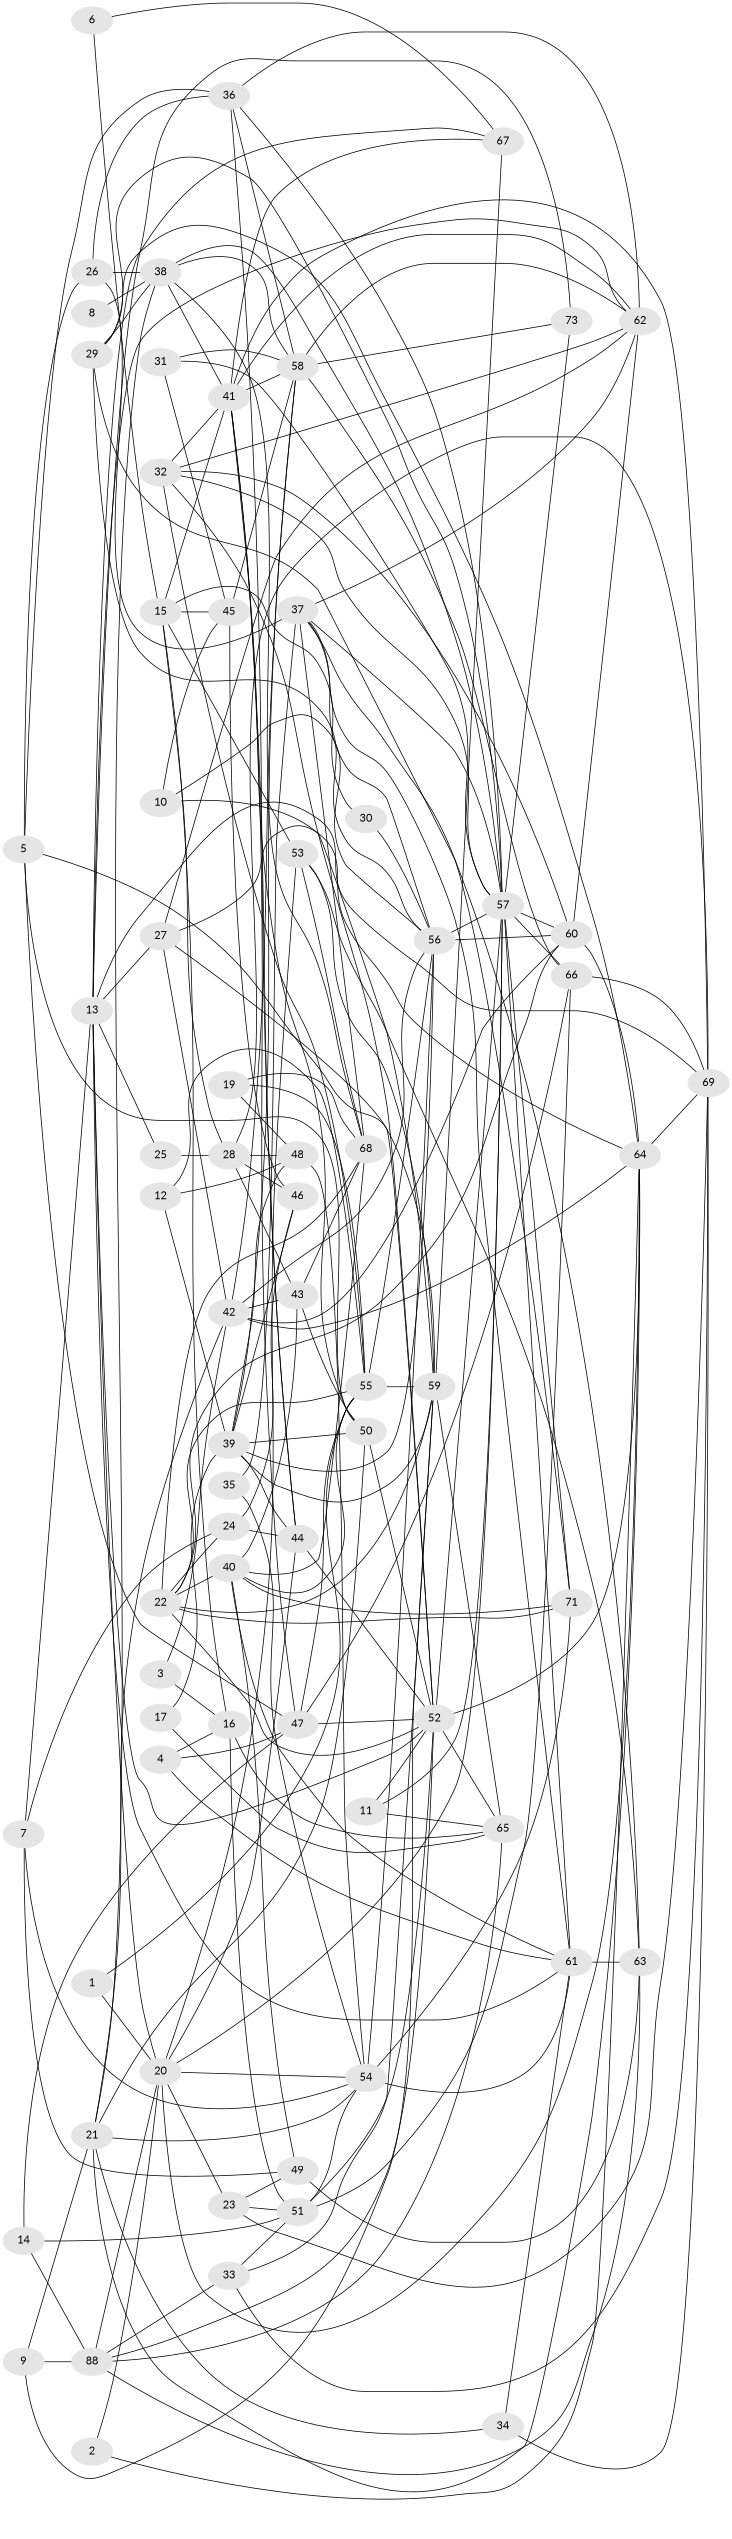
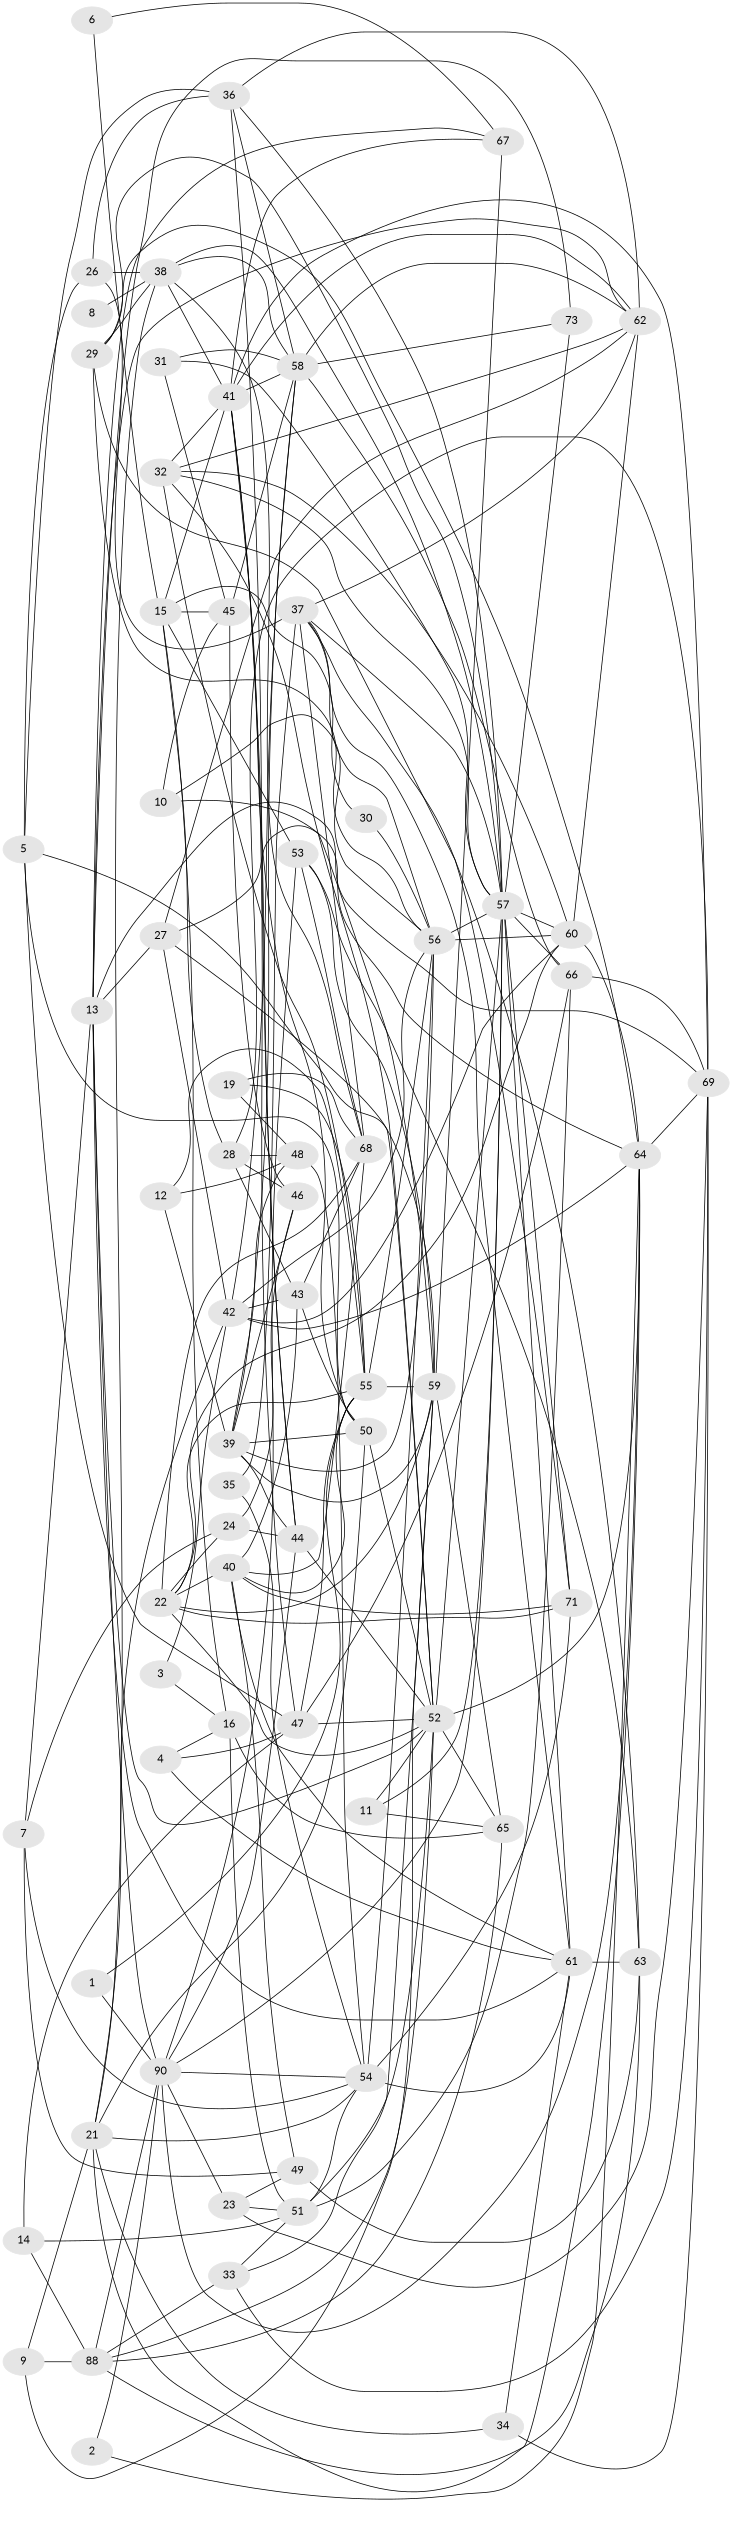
(161, 1155) -> none
(161, 1718) -> none
(161, 2072) -> (161, 2072)
